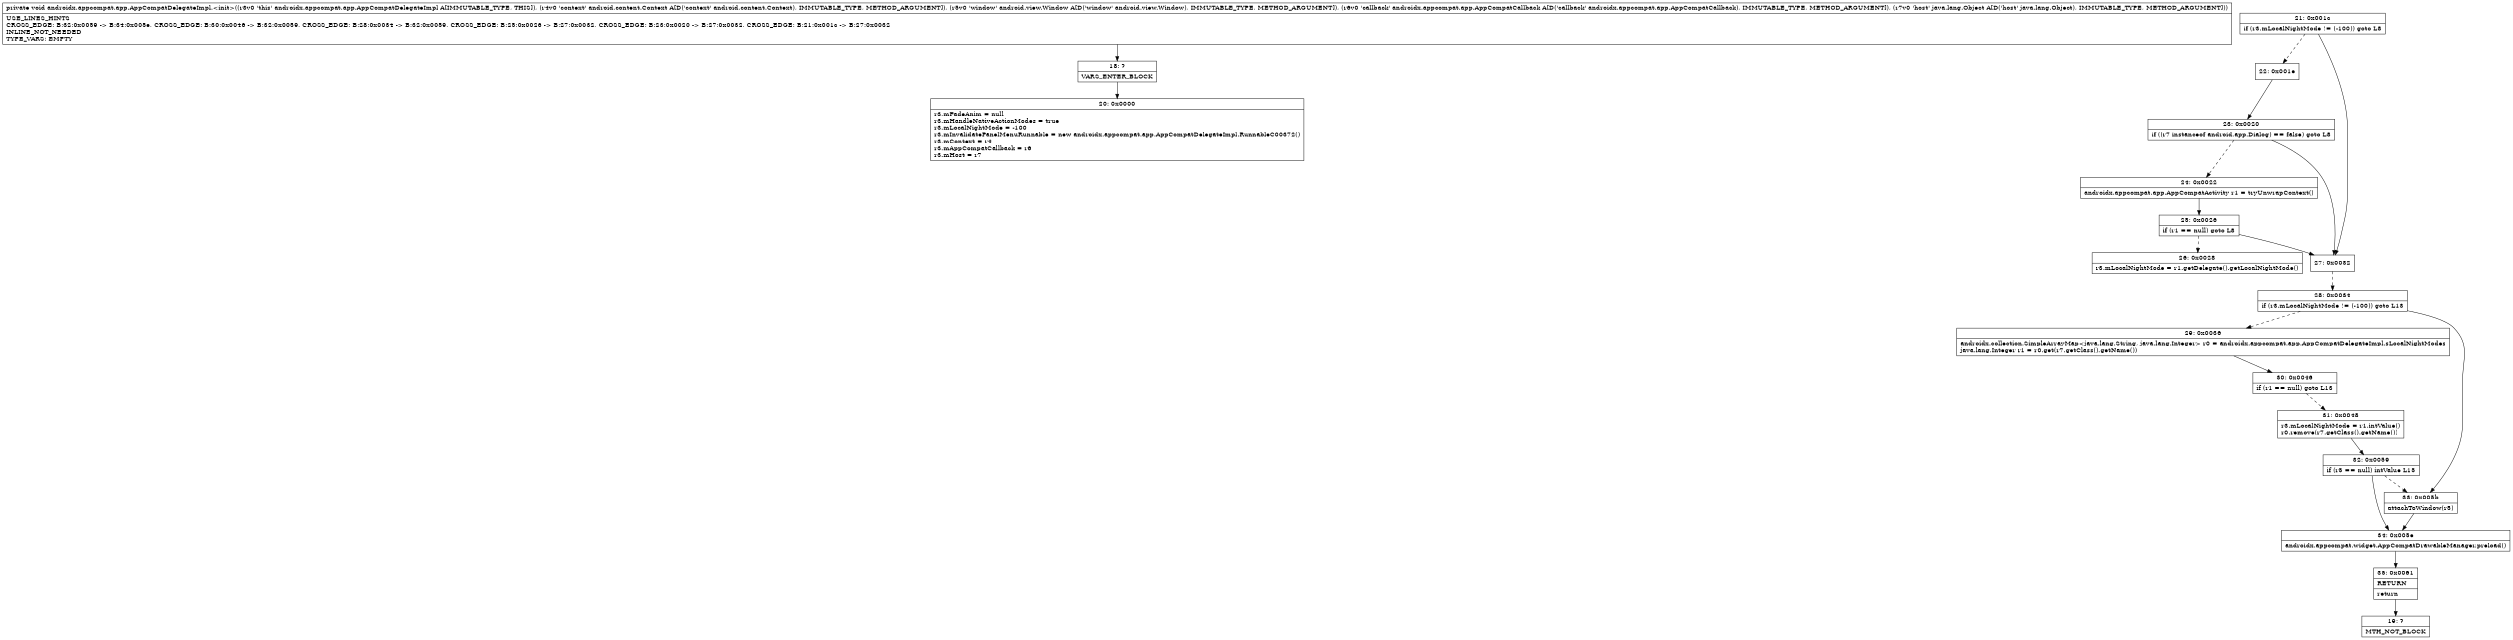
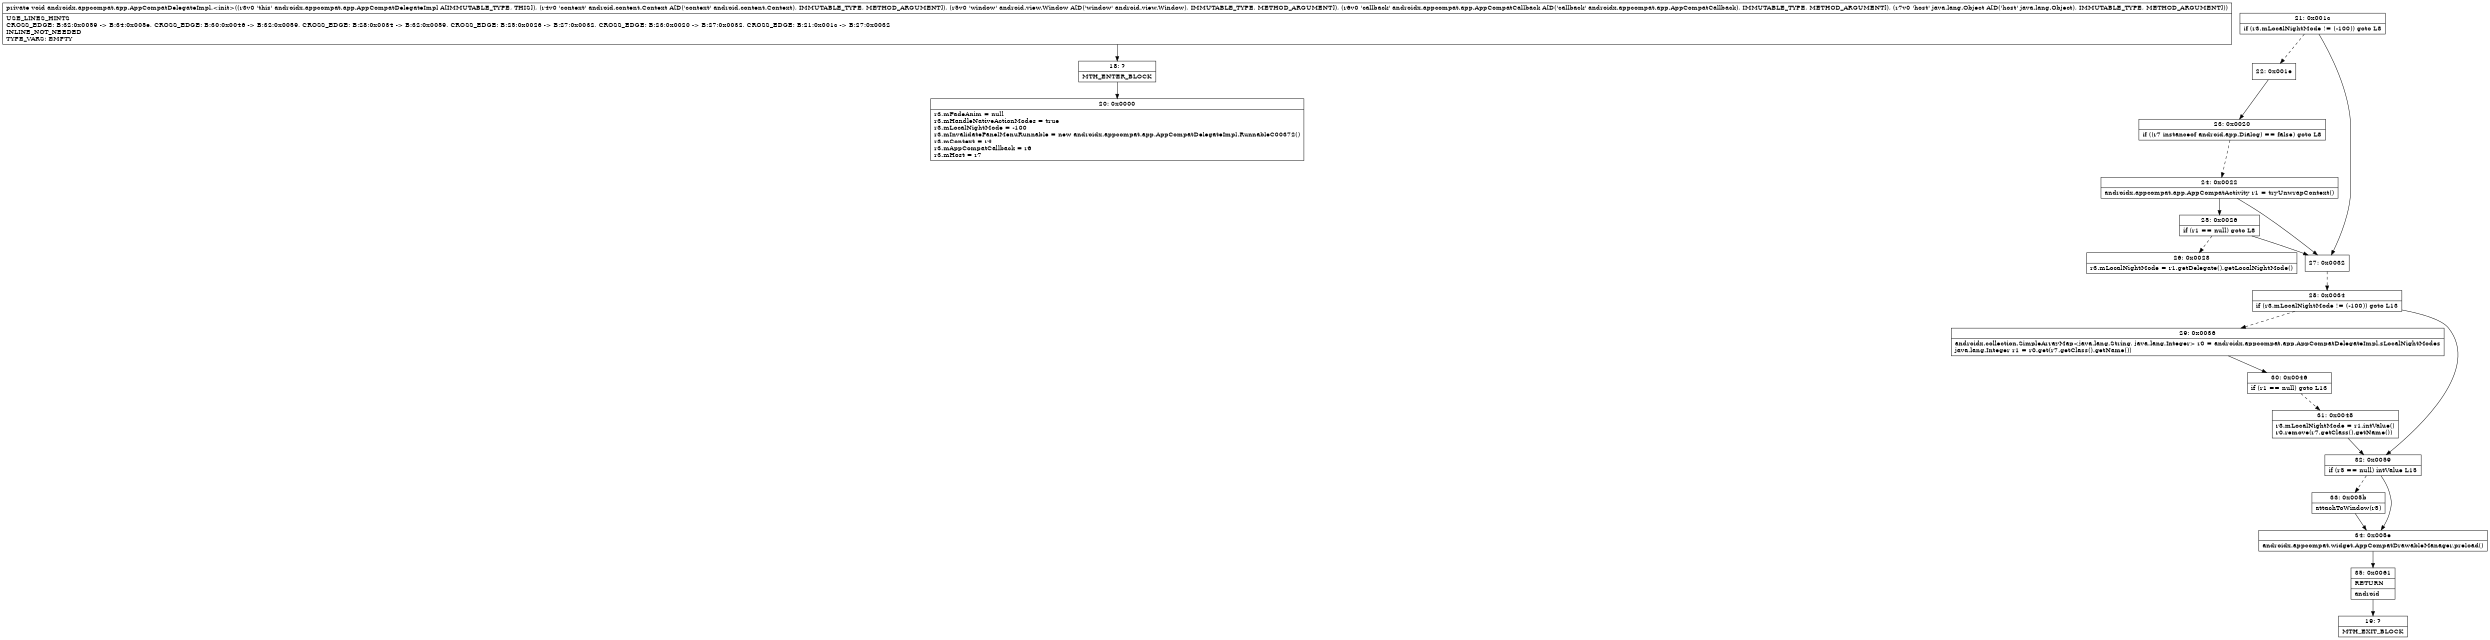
(1117, 77) -> (1117, 77)
(2325, 183) -> (2276, 224)
(2462, 386) -> (2453, 375)
(2388, 594) -> (2367, 594)
(2396, 632) -> (2373, 632)
